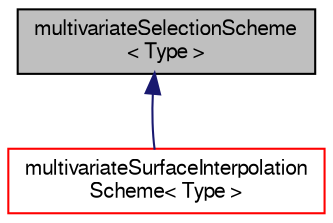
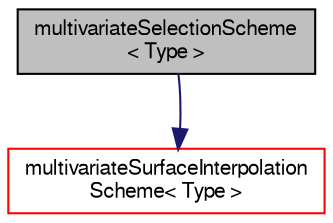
(153, 122) -> (180, 101)
